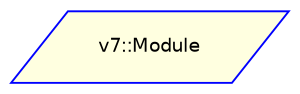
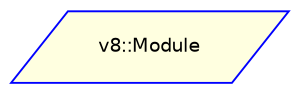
(150, 47) -> (150, 47)
